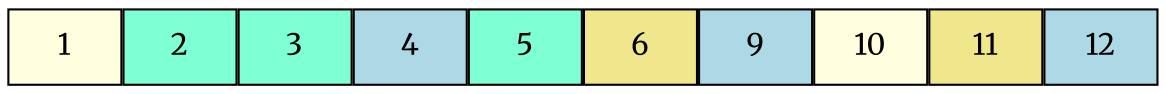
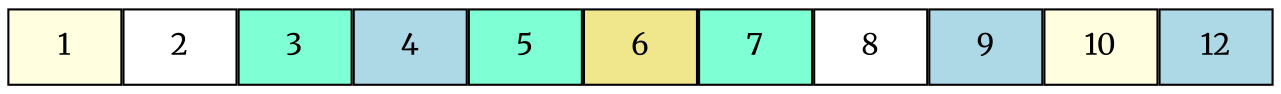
(180, 47) -> (180, 47)
none -> (756, 47)
none -> (871, 47)
(986, 47) -> none
